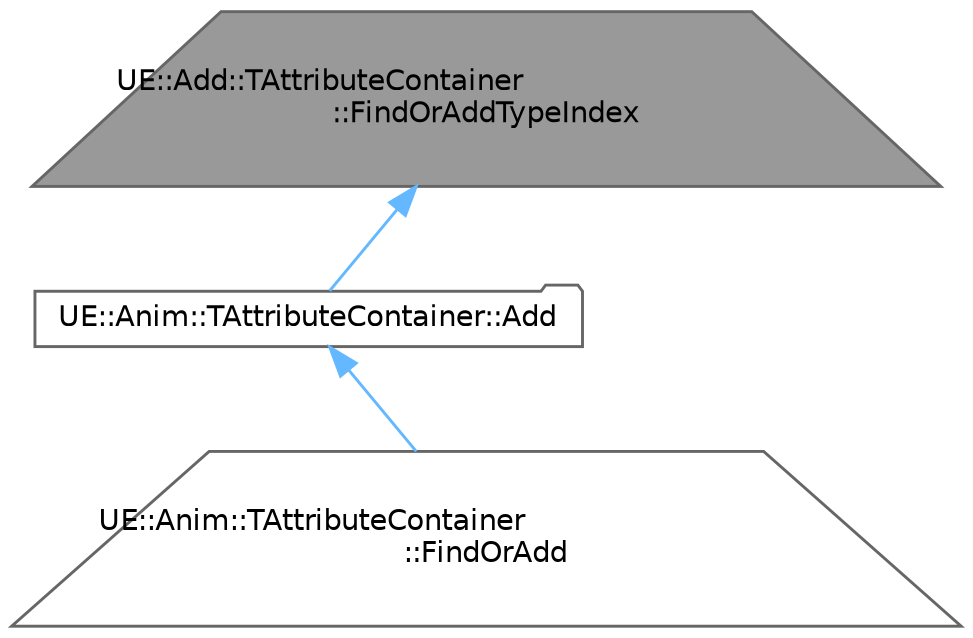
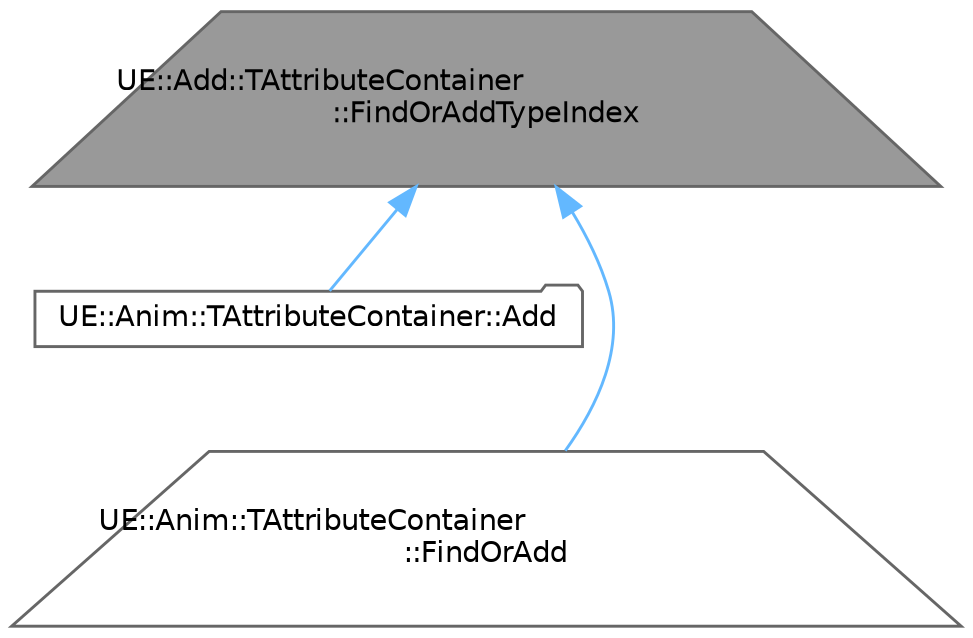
(382, 411) -> (613, 333)
